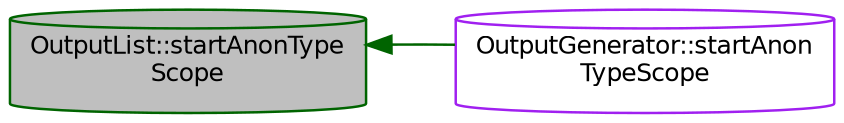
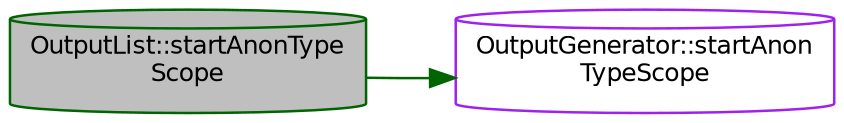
(423, 45) -> (398, 78)
